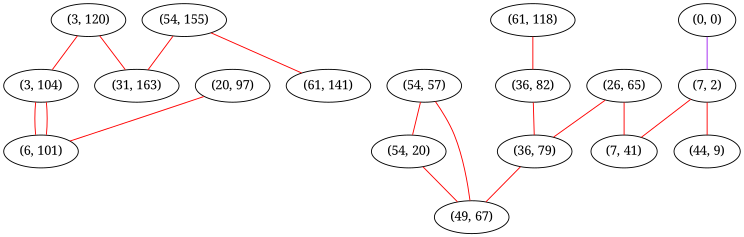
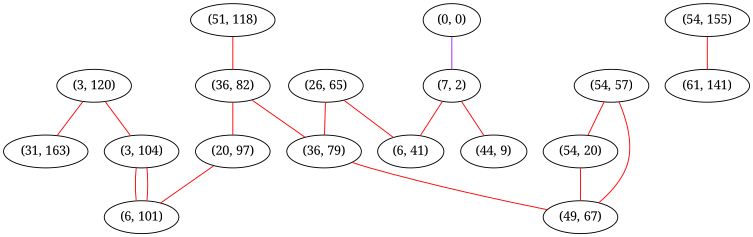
(533, 20) -> (233, 20)
(161, 53) -> none
none -> (233, 119)
(624, 151) -> (411, 151)
